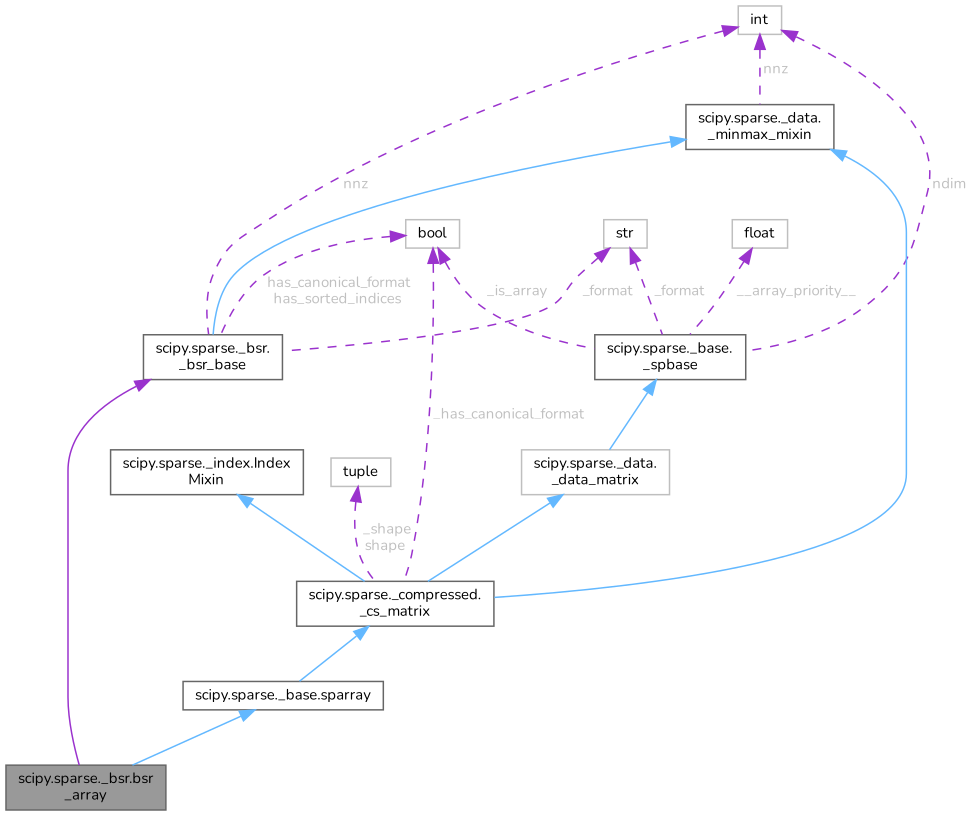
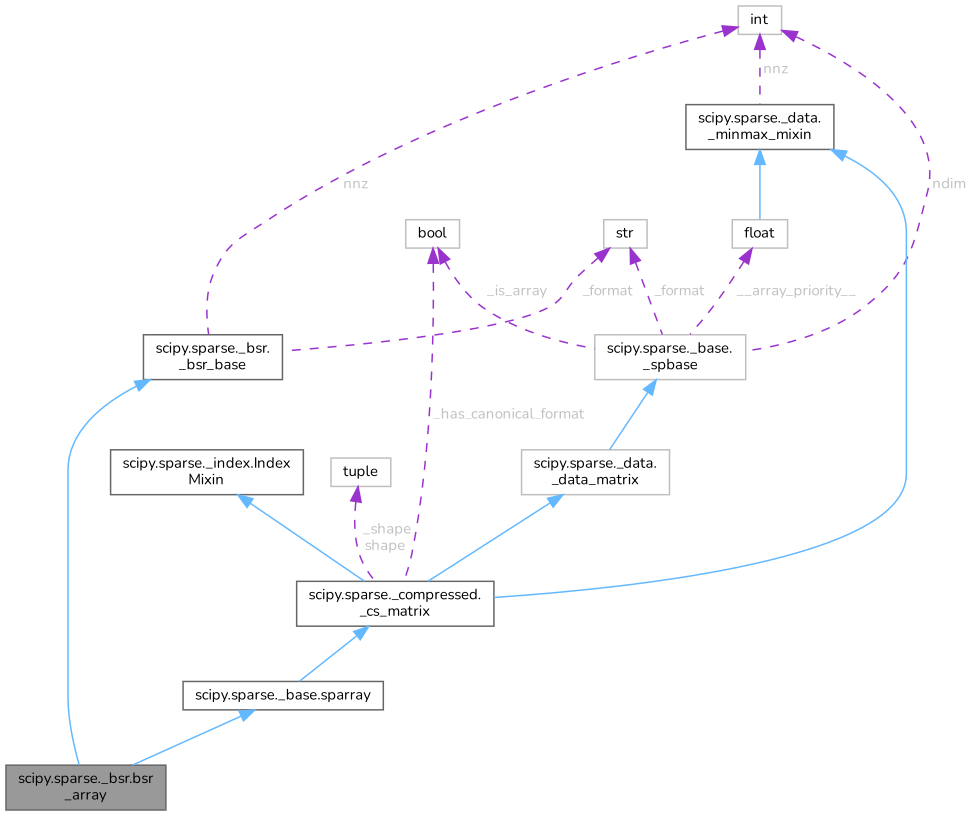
(414, 196) -> (760, 192)
(290, 260) -> none
(670, 357) -> (670, 357)
(68, 561) -> (68, 561)
